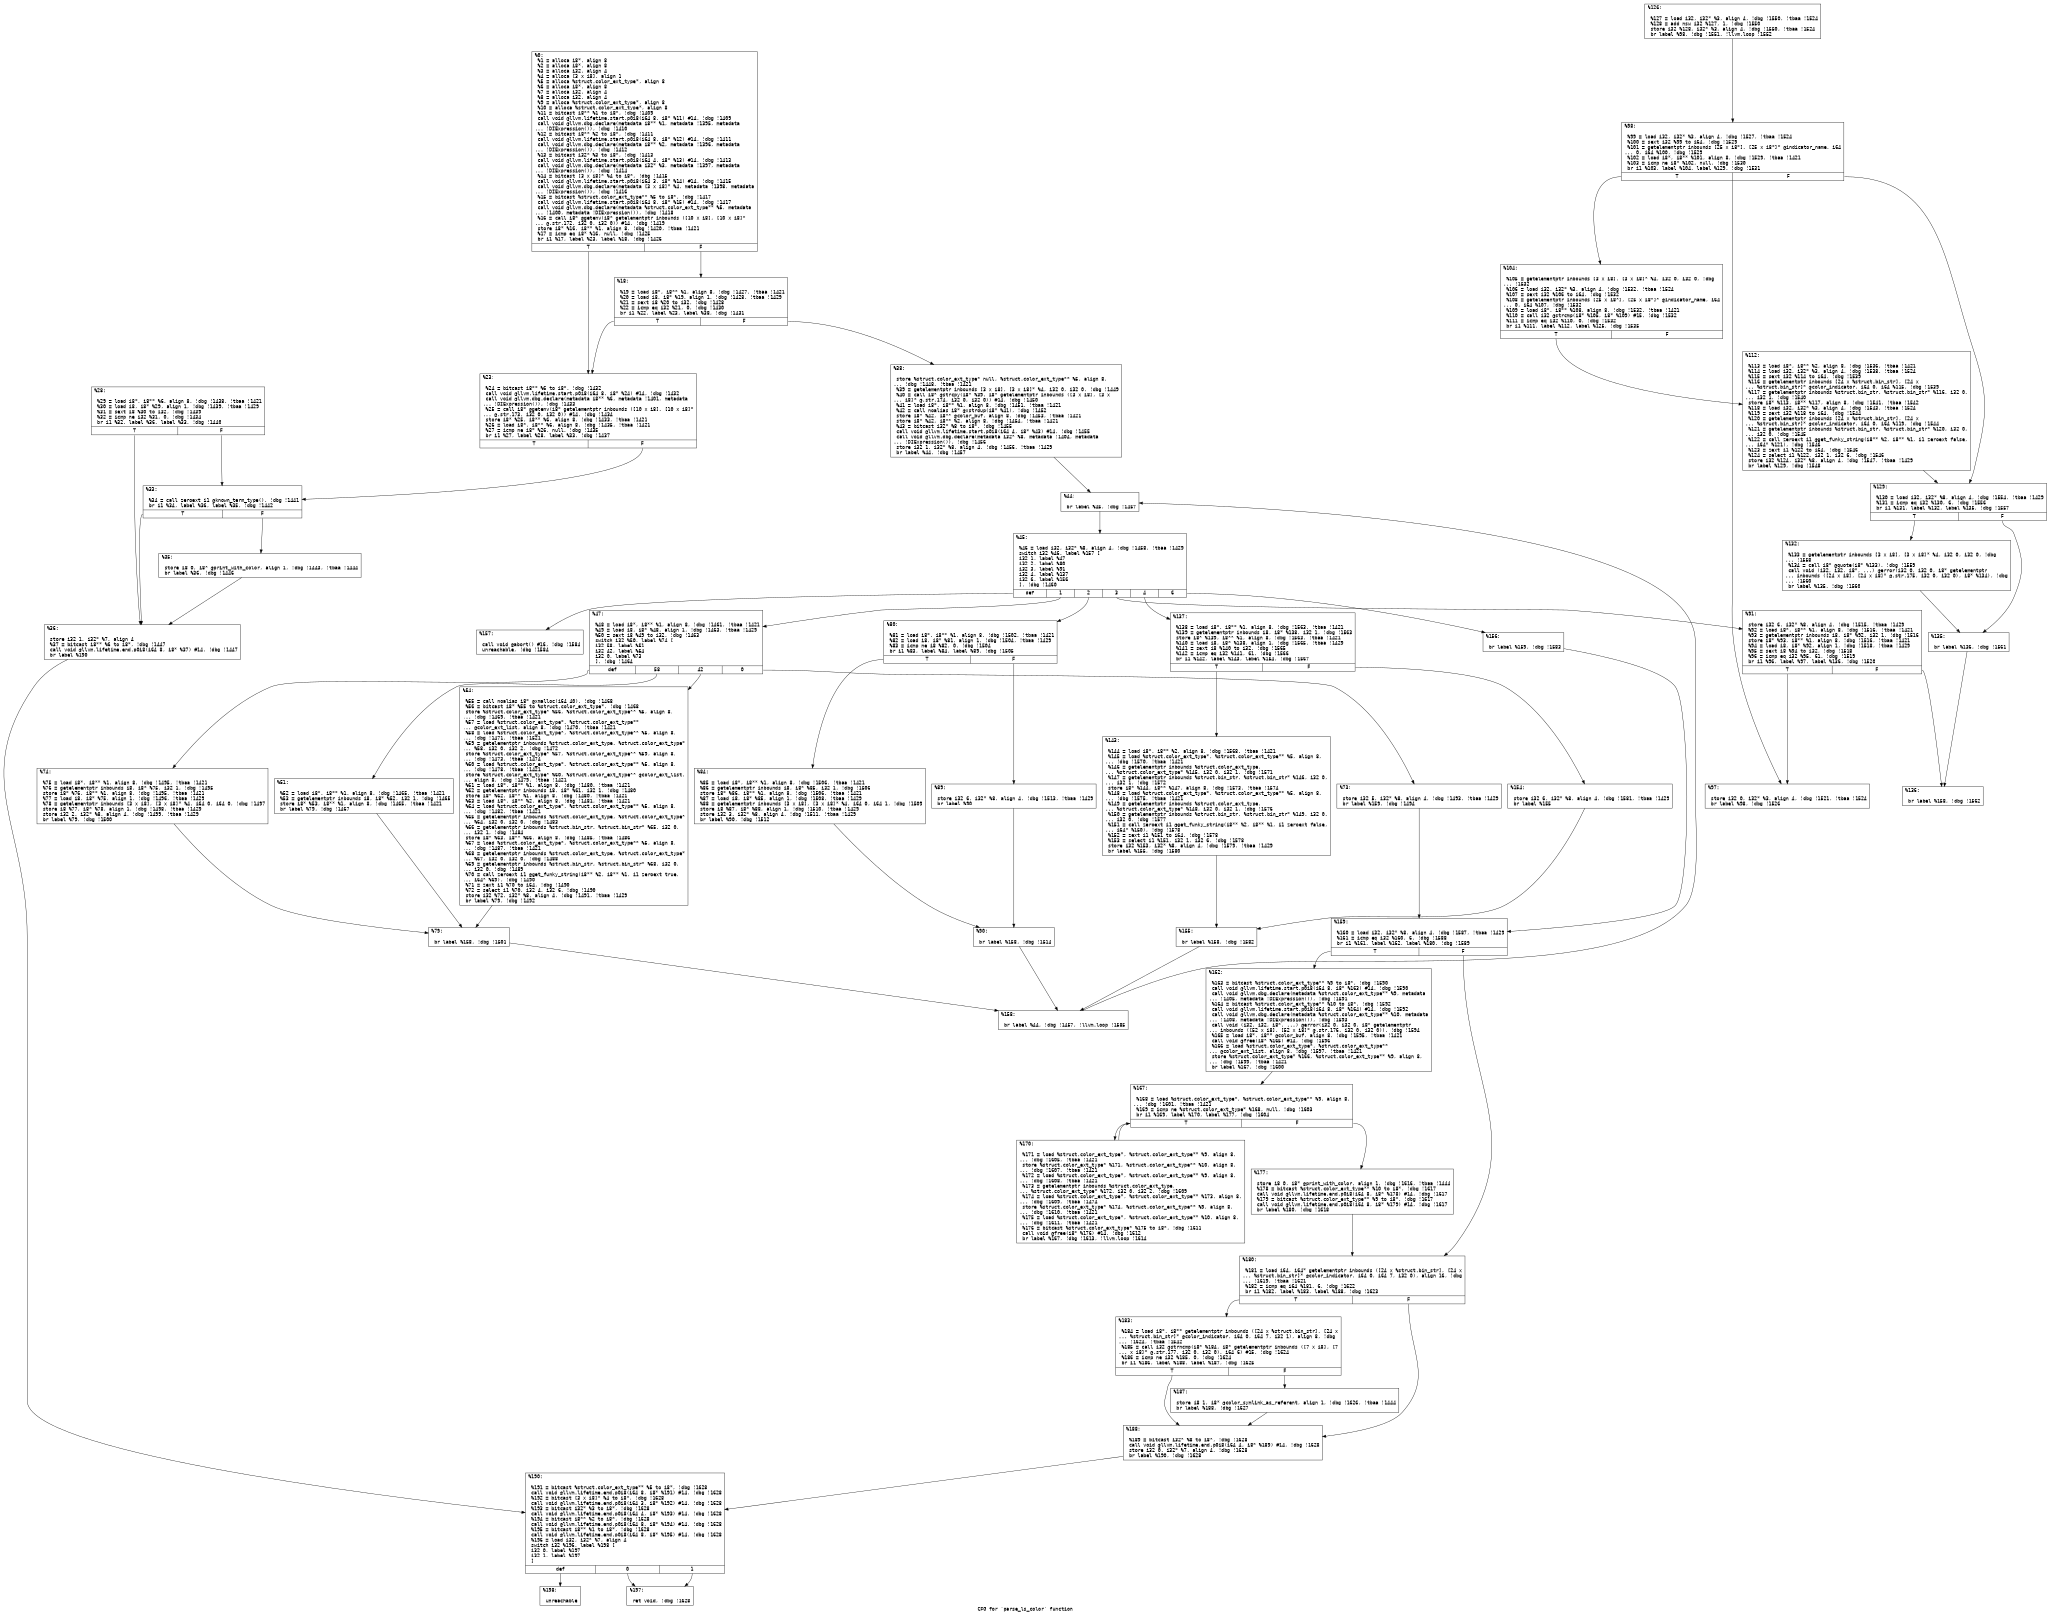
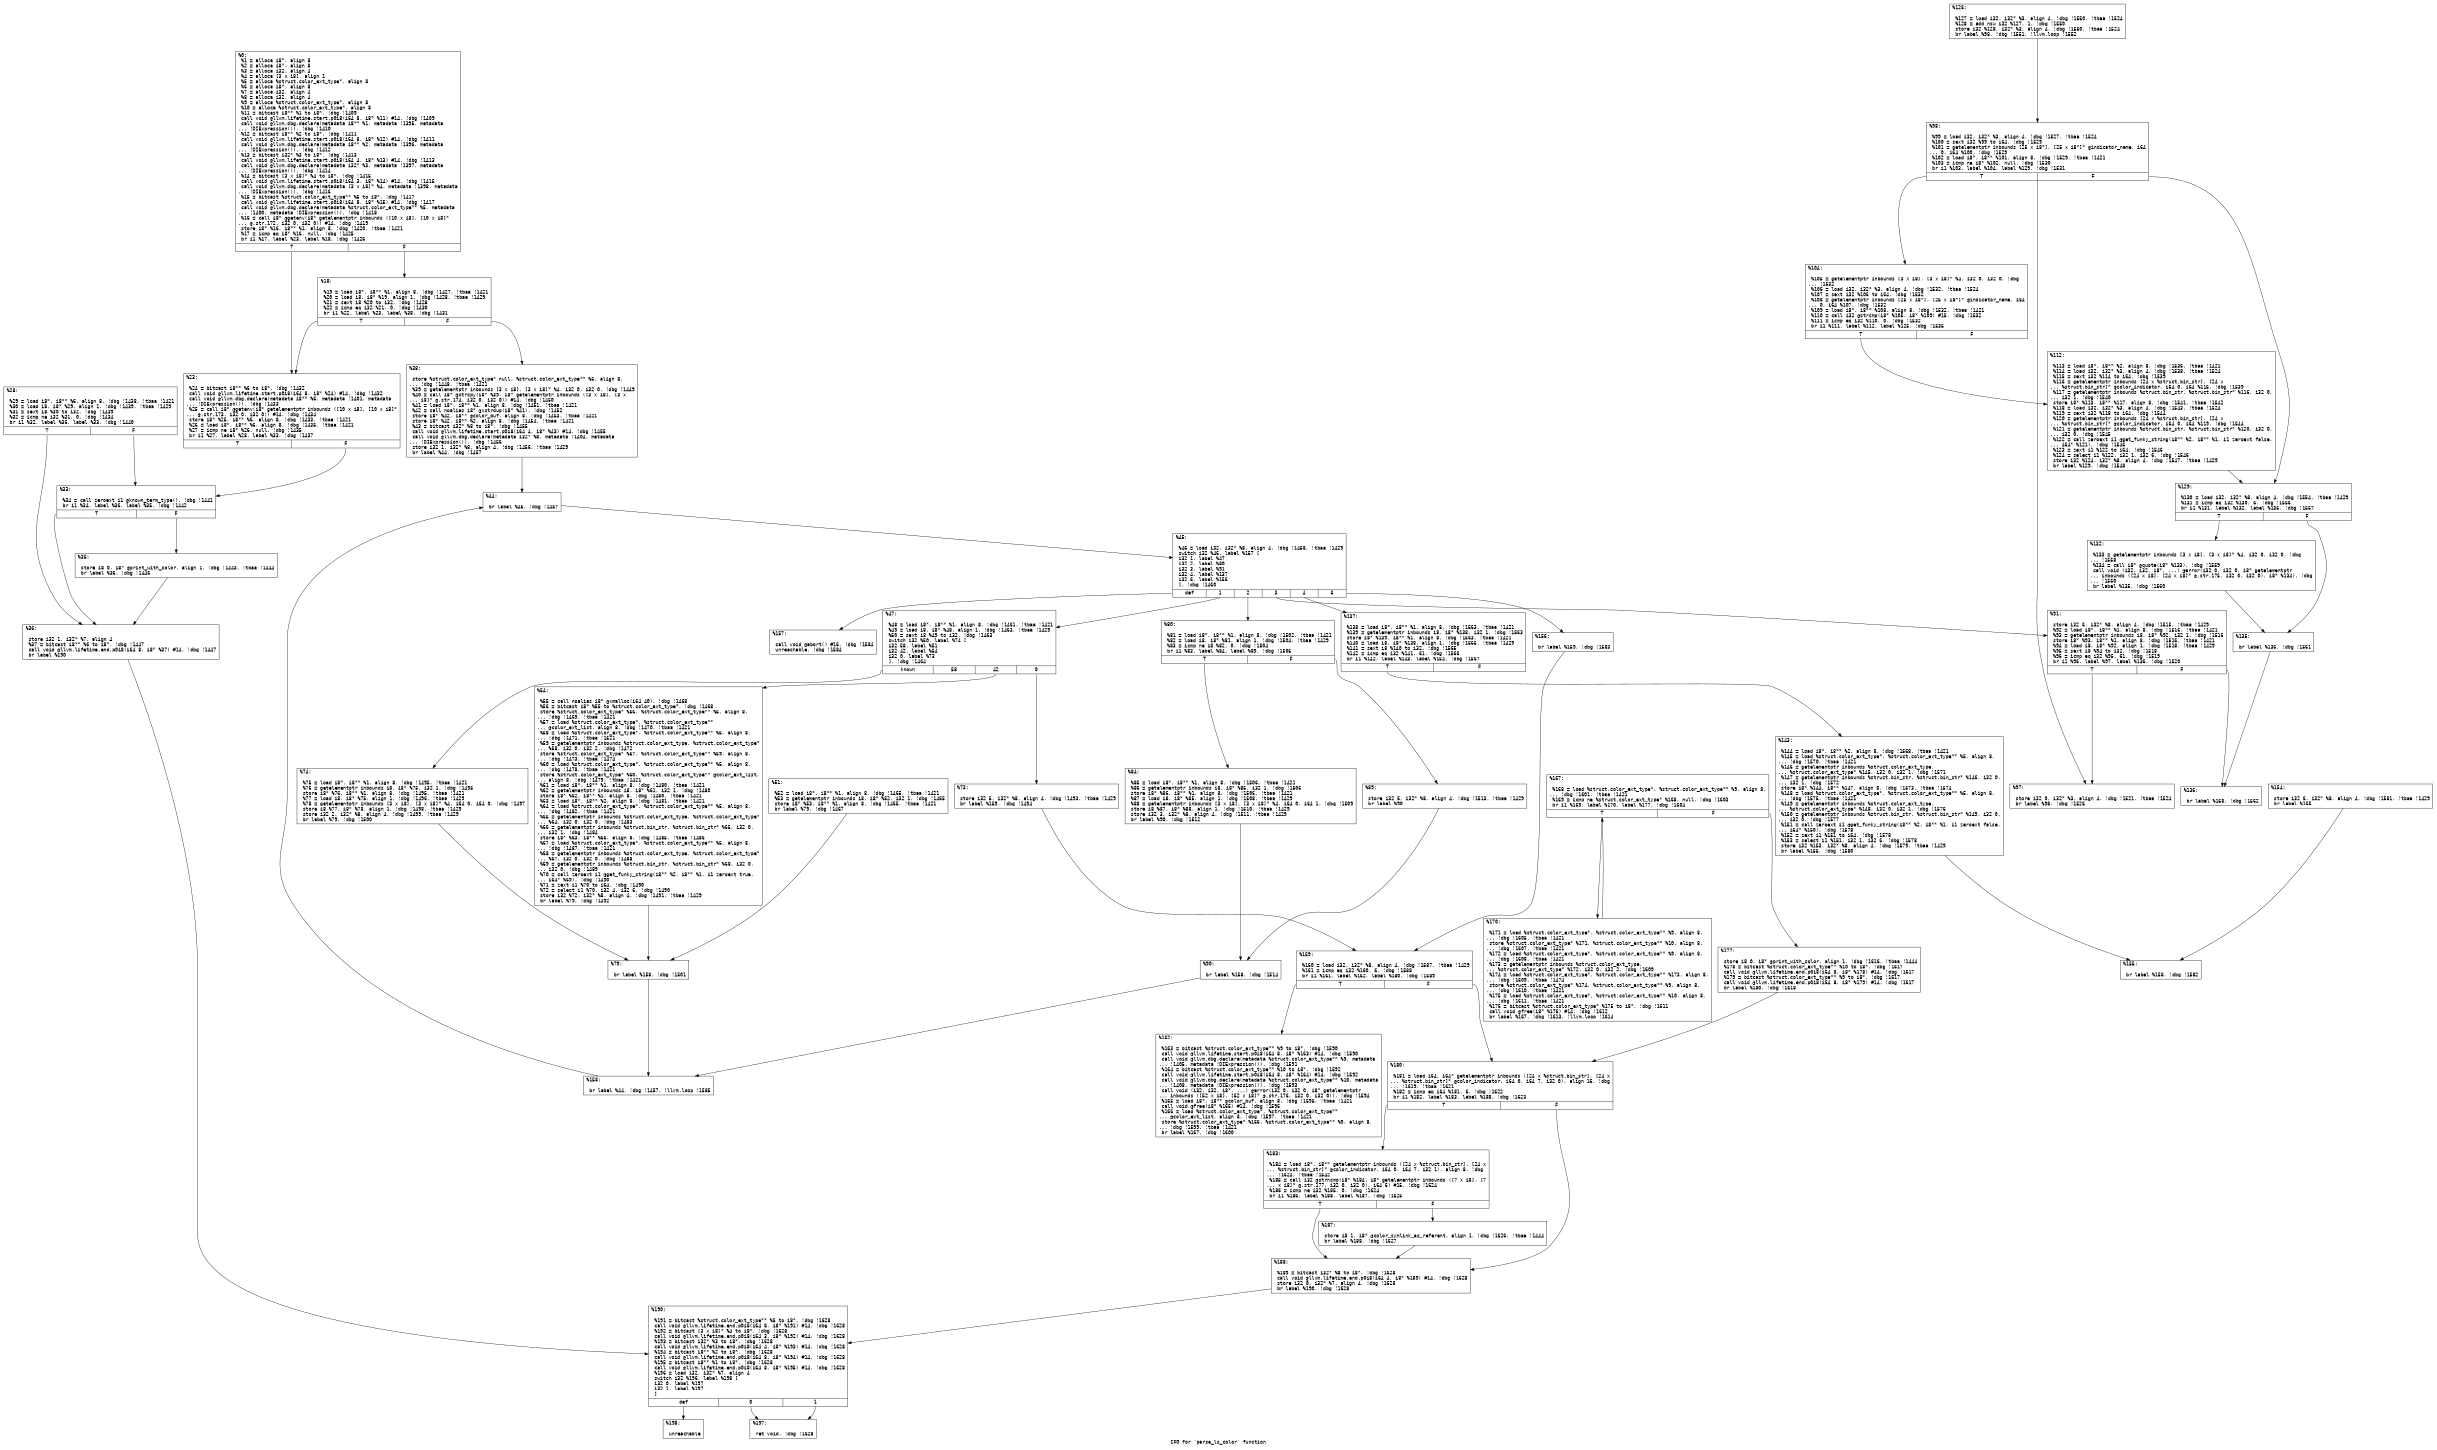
(612, 670) -> (908, 670)
(1492, 681) -> none
(521, 684) -> none
(1141, 978) -> none
(1268, 1077) -> none
